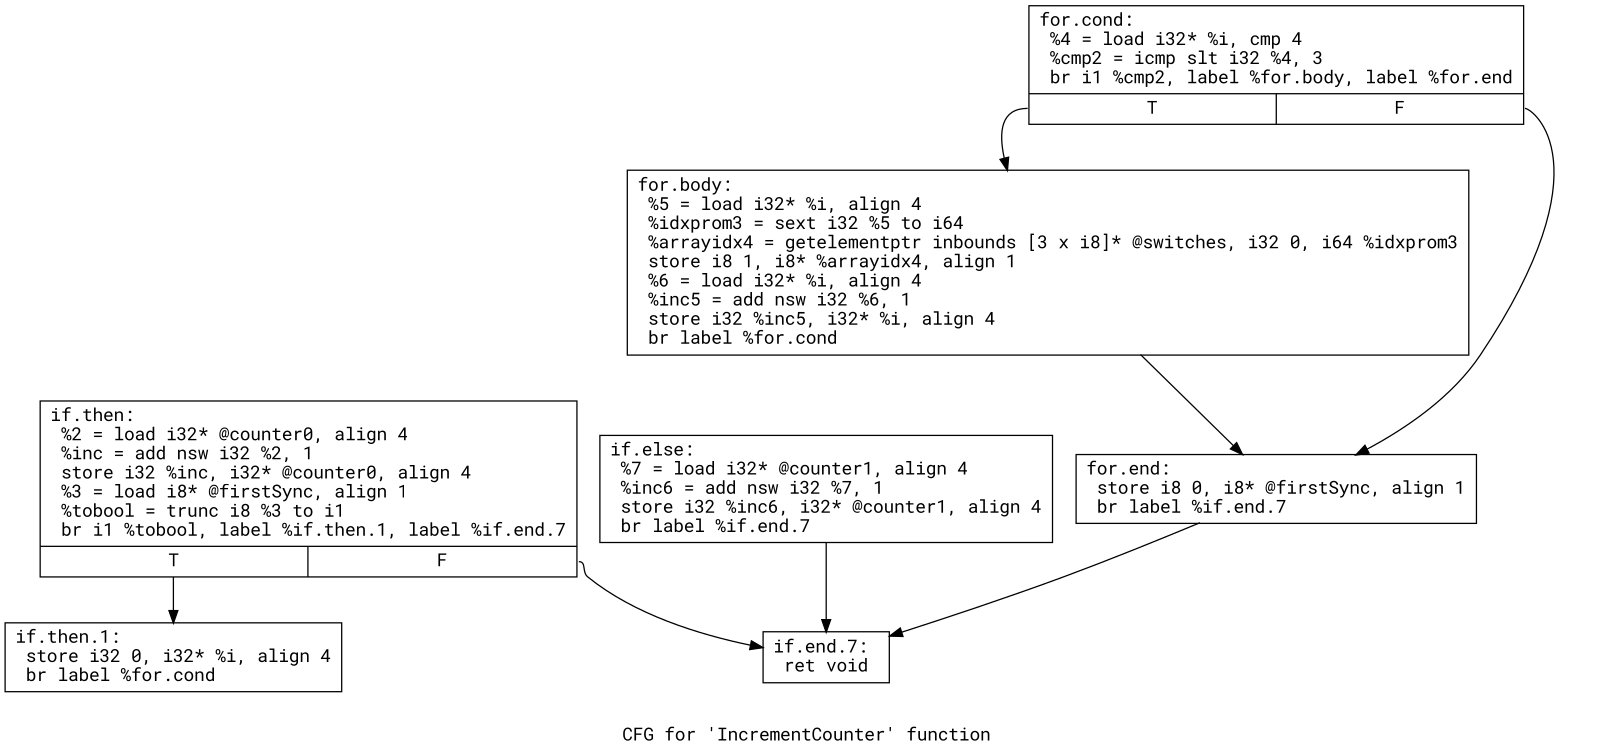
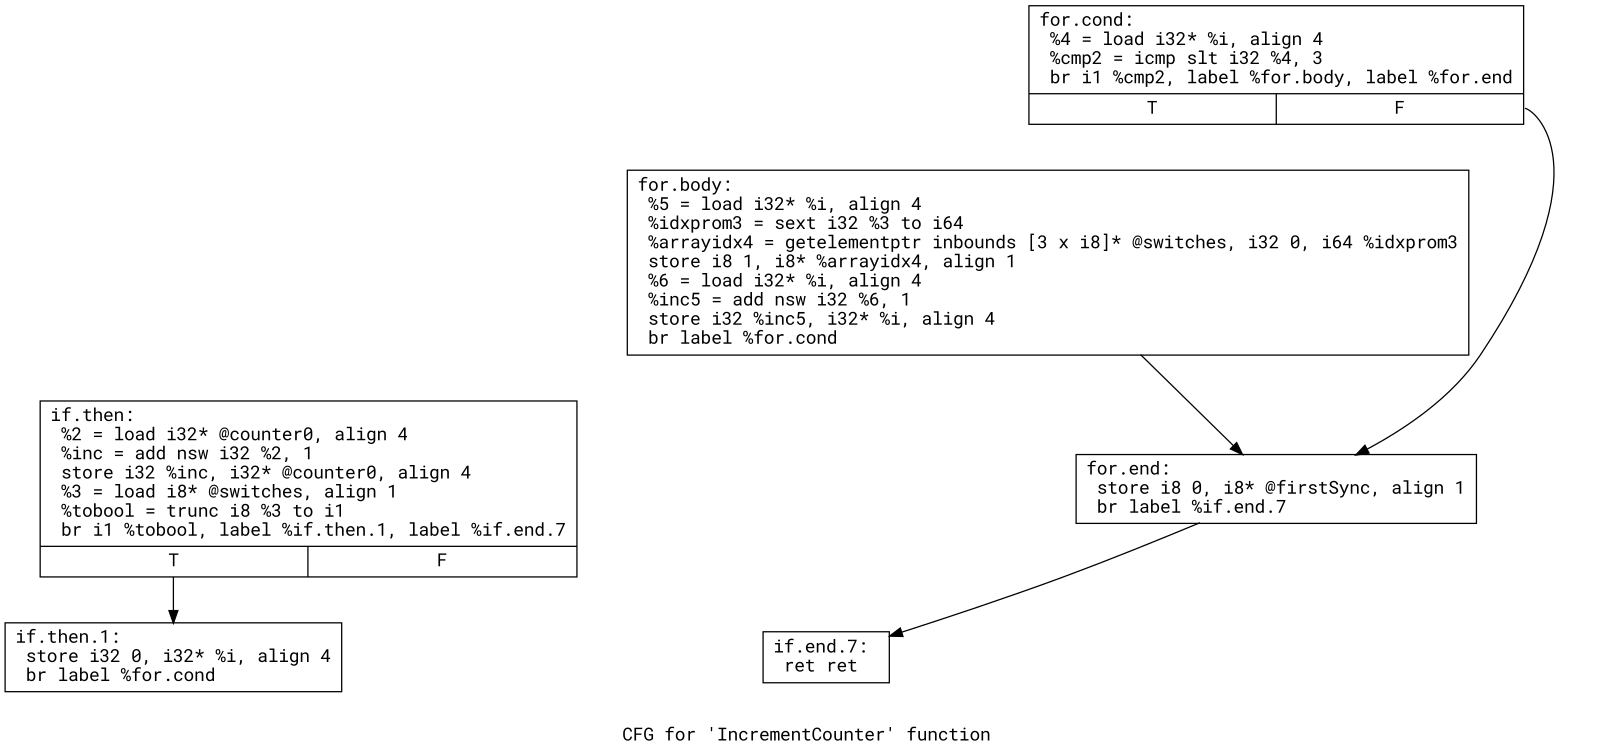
(1171, 40) -> (1181, 40)
(1003, 126) -> none
(801, 224) -> (801, 224)
(826, 489) -> none
(229, 492) -> (224, 492)
(656, 617) -> none
(821, 666) -> (816, 666)
